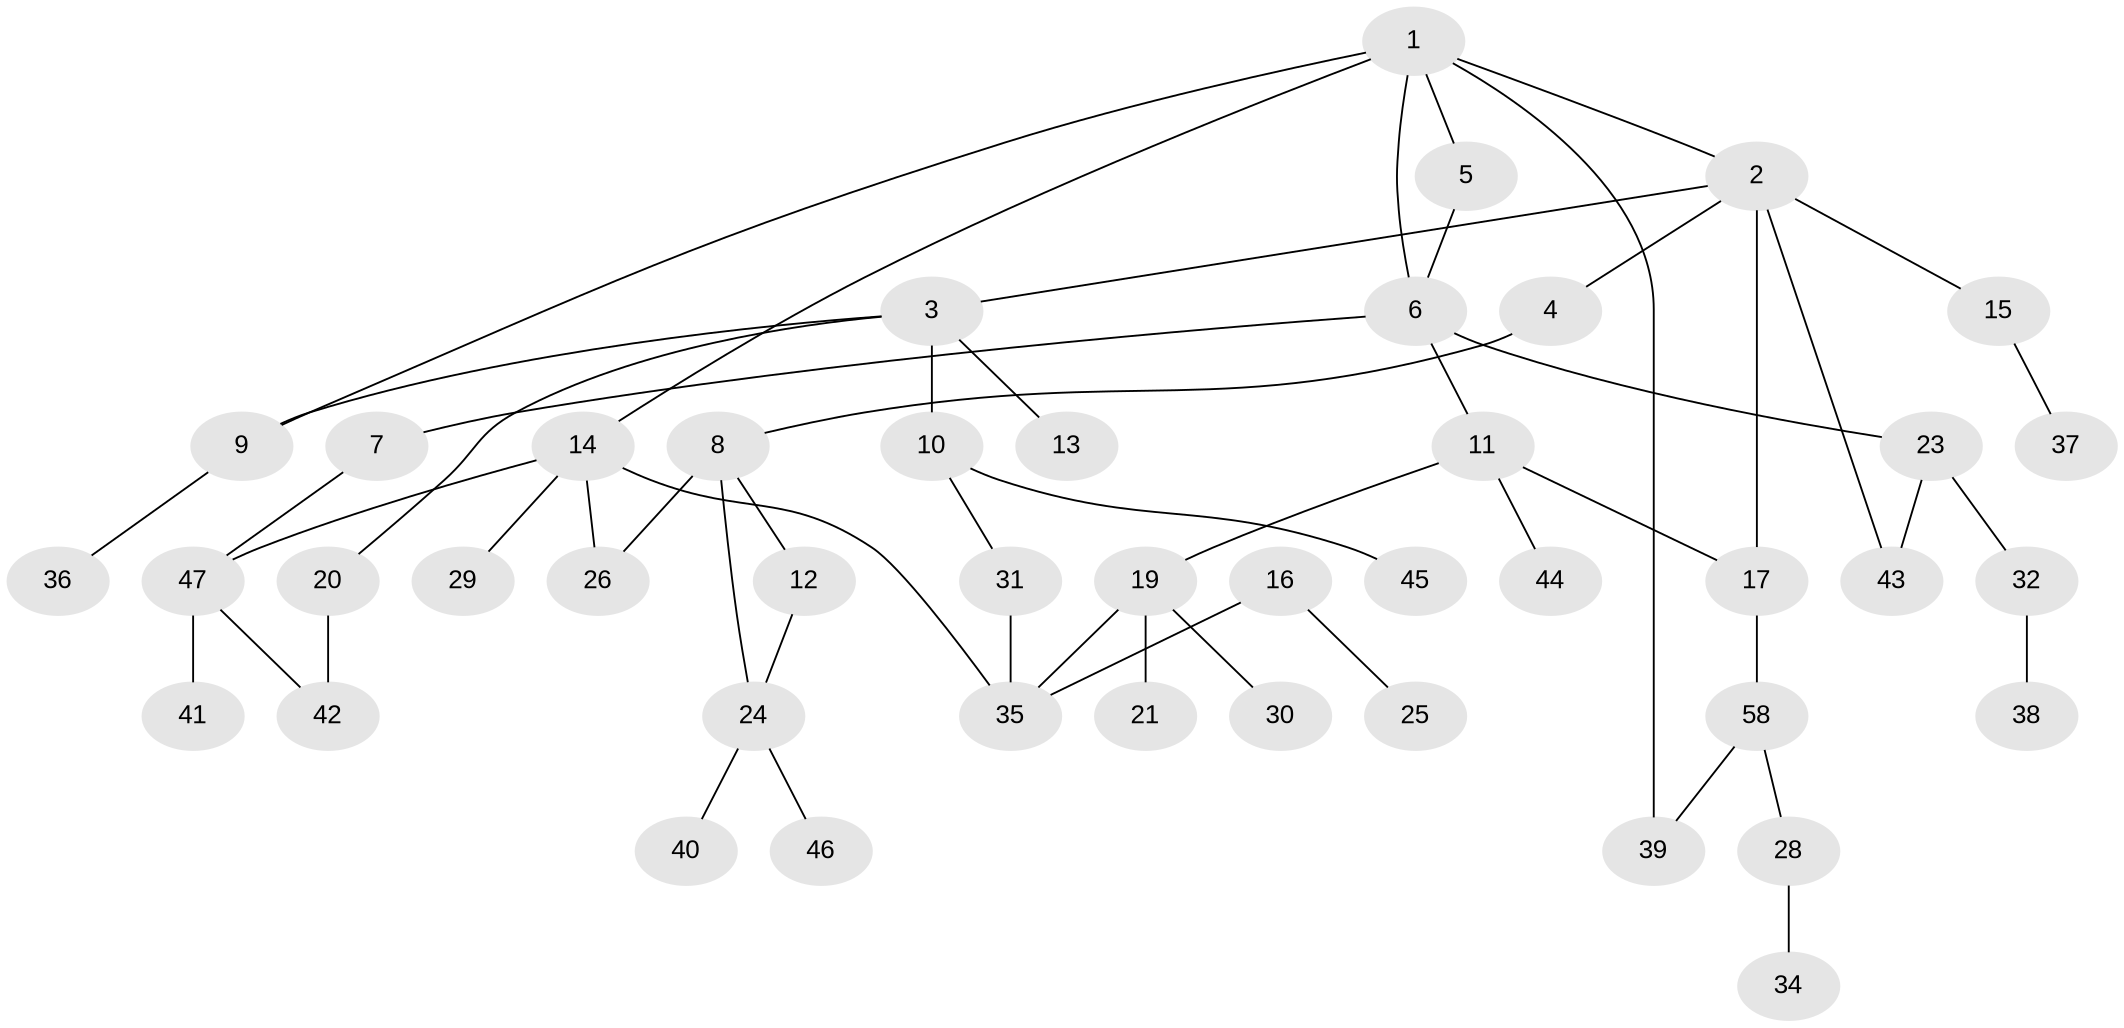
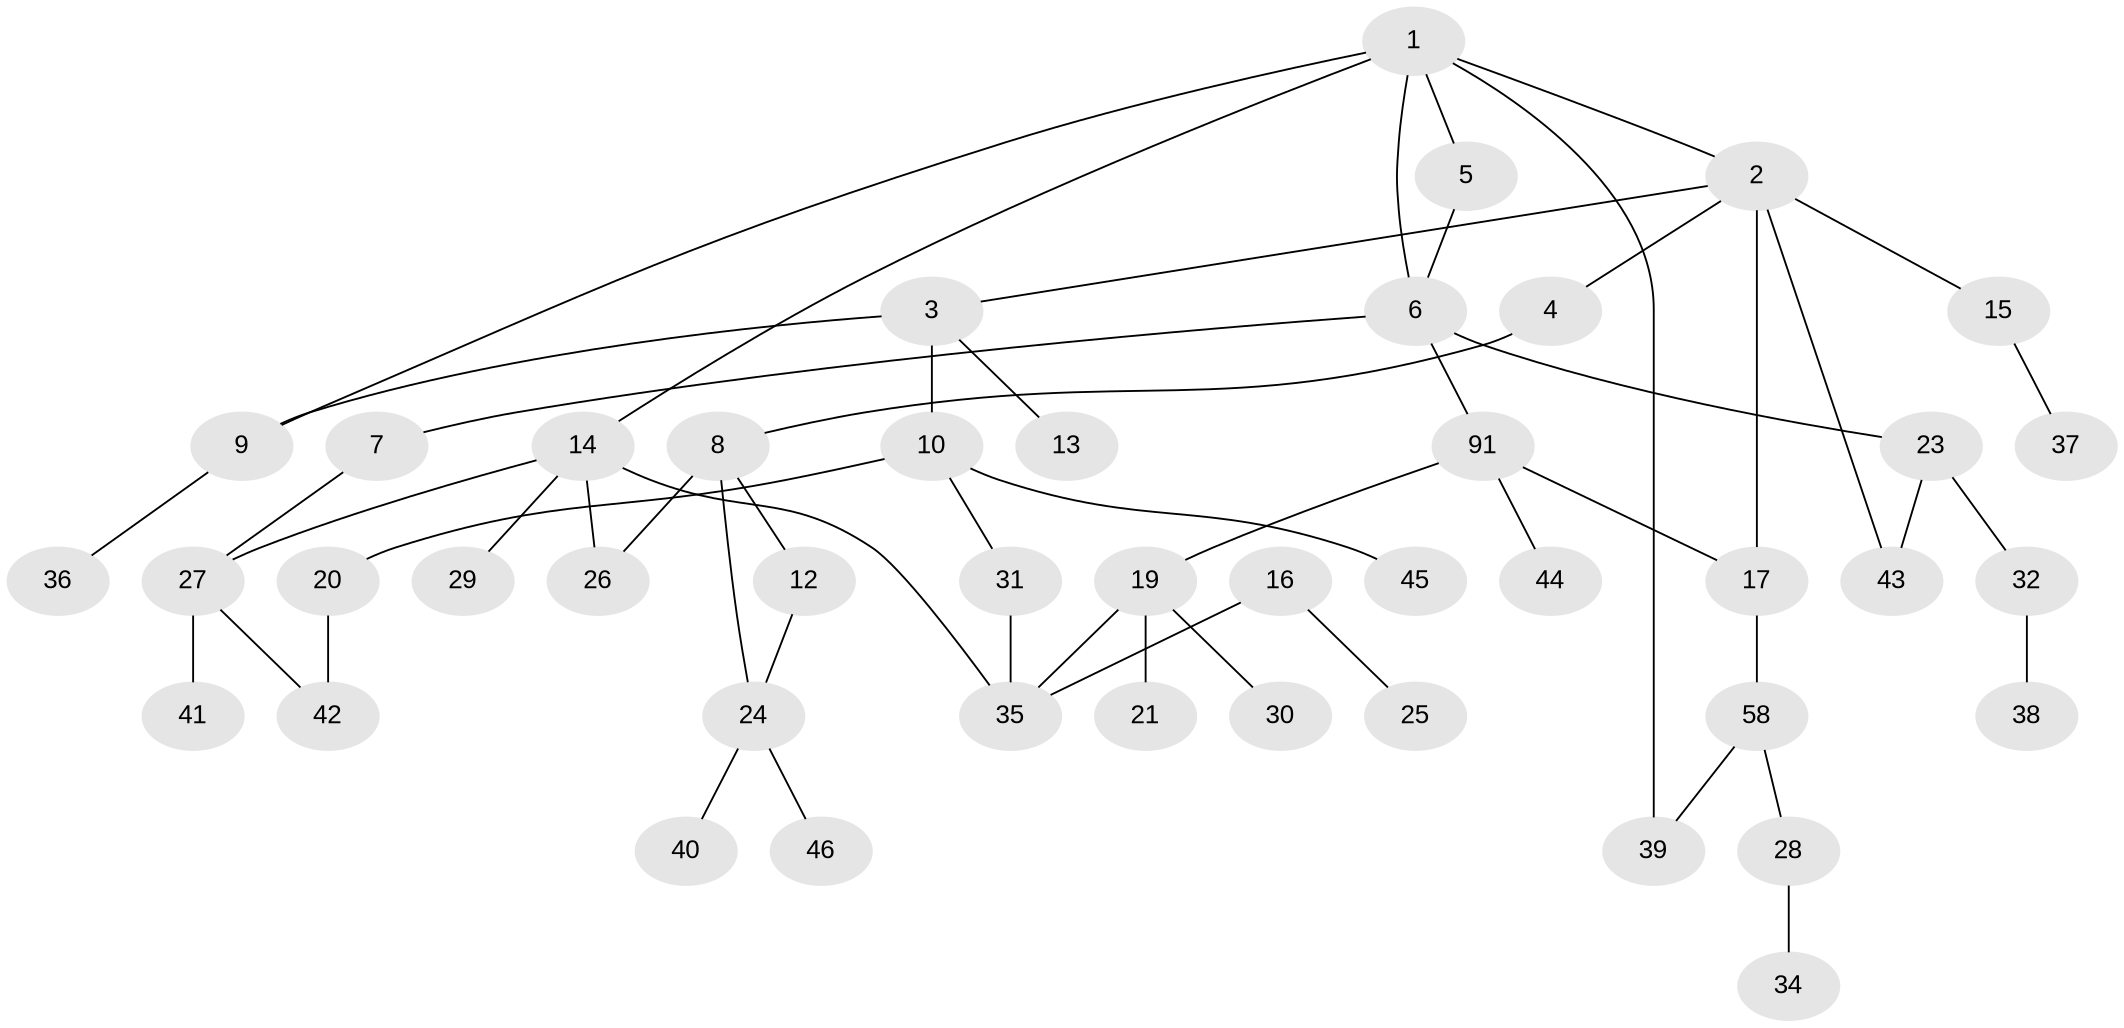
(593, 379) -> (624, 503)
(1483, 446) -> (1483, 446)
(193, 581) -> (193, 581)
